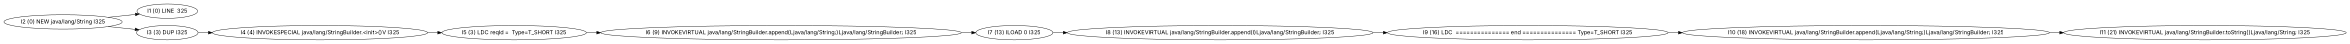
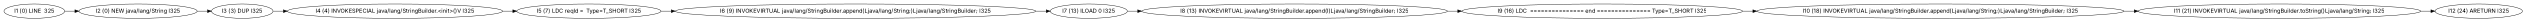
none -> (2479, 11)
(122, 16) -> (70, 11)
(514, 33) -> (589, 11)
